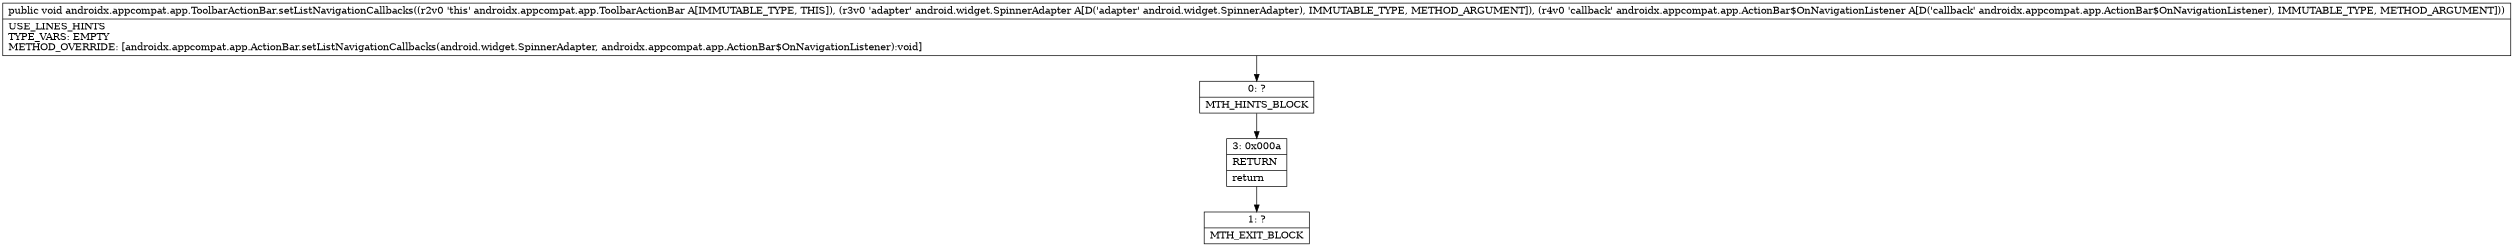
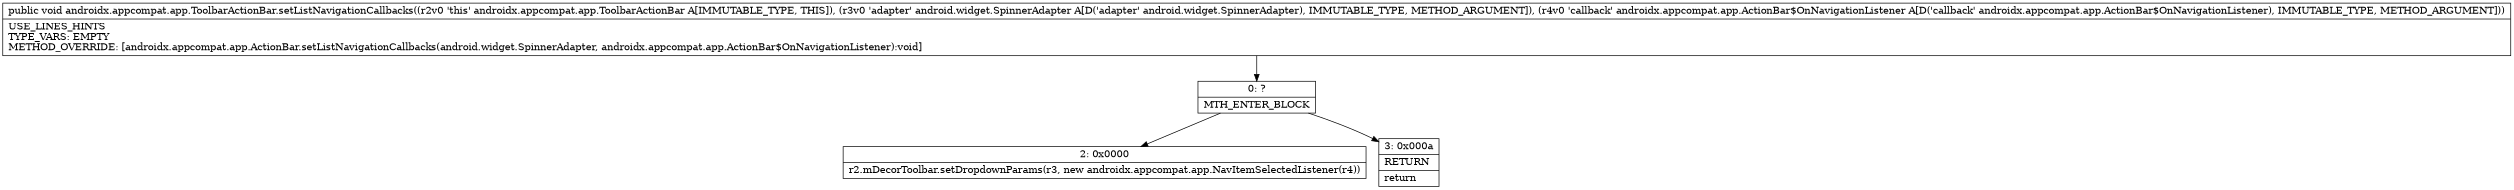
(1257, 105) -> (1257, 105)
none -> (1105, 163)
(1257, 228) -> none
